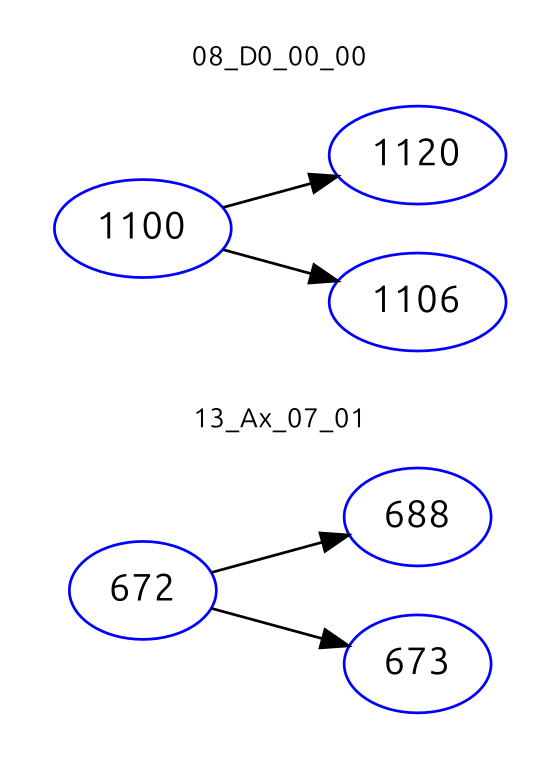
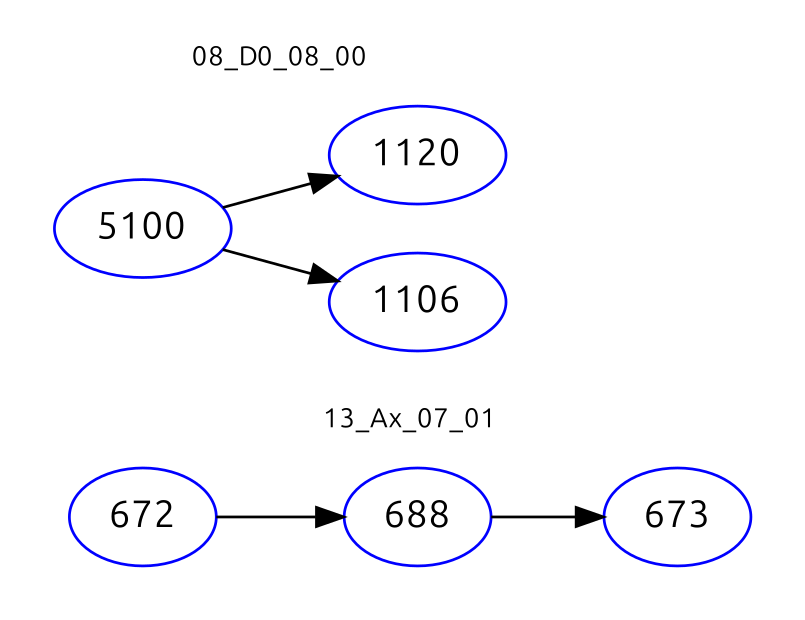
(280, 58) -> (280, 58)
(143, 229) -> (143, 229)
(267, 623) -> (534, 517)
